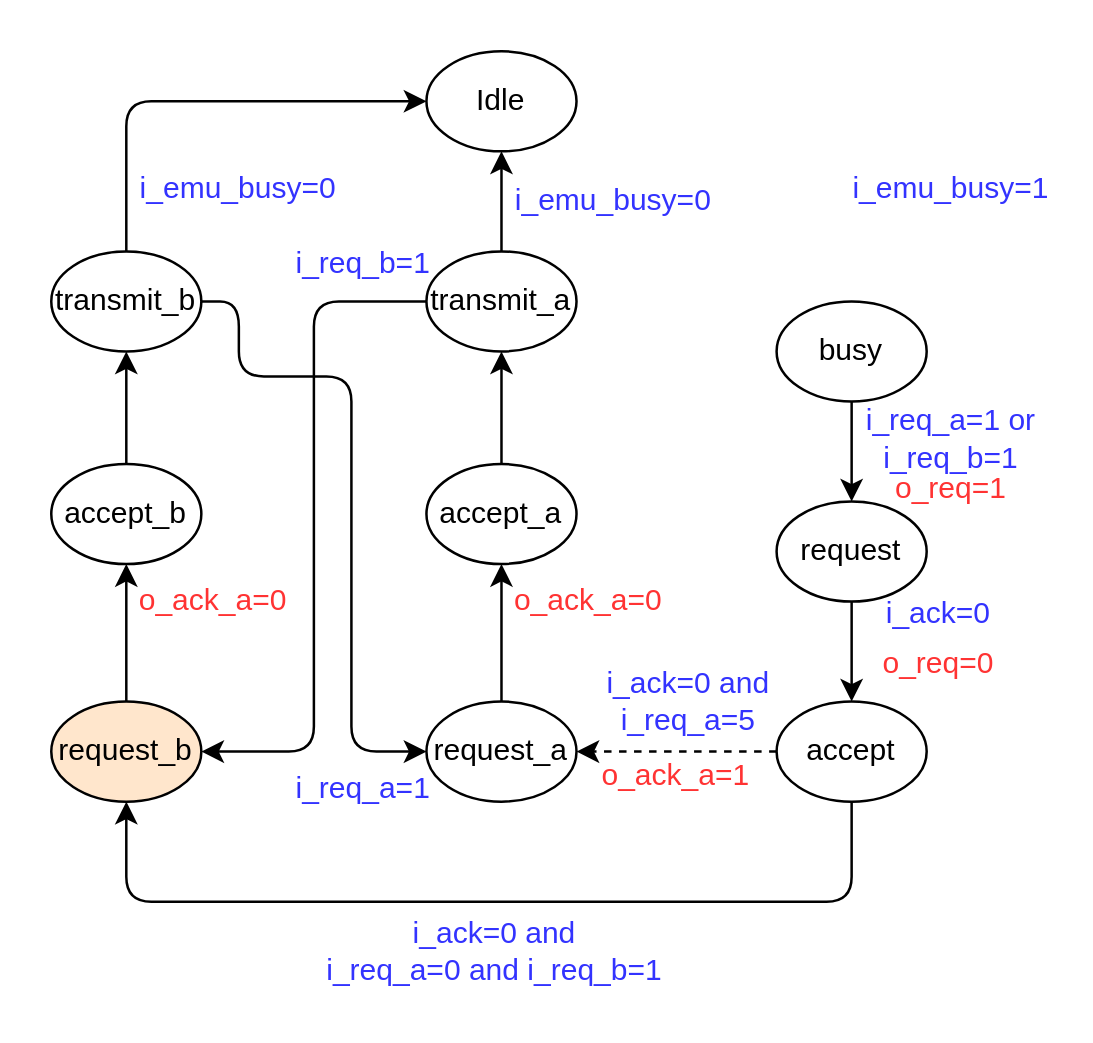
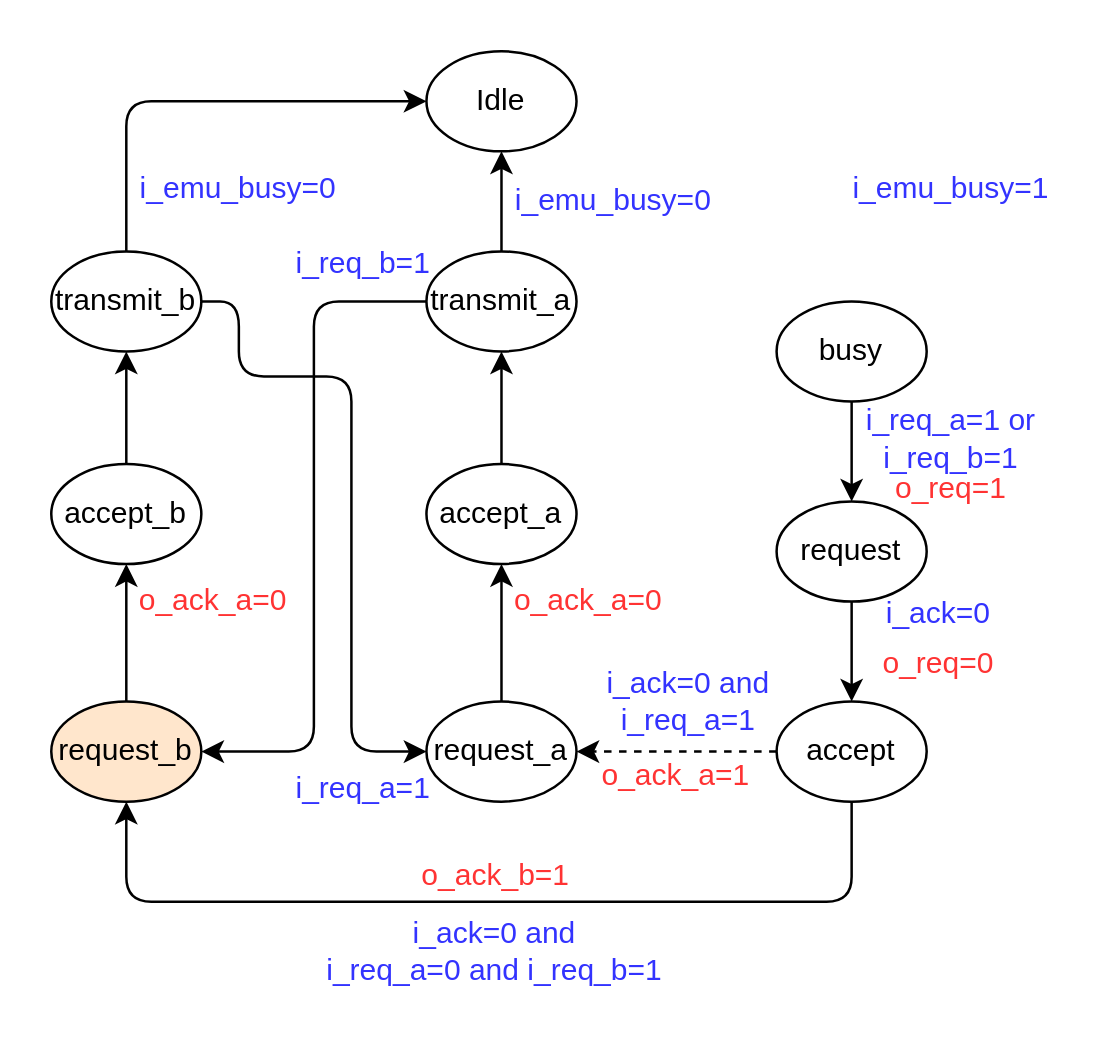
(689, 701) -> (689, 701)
none -> (495, 876)
